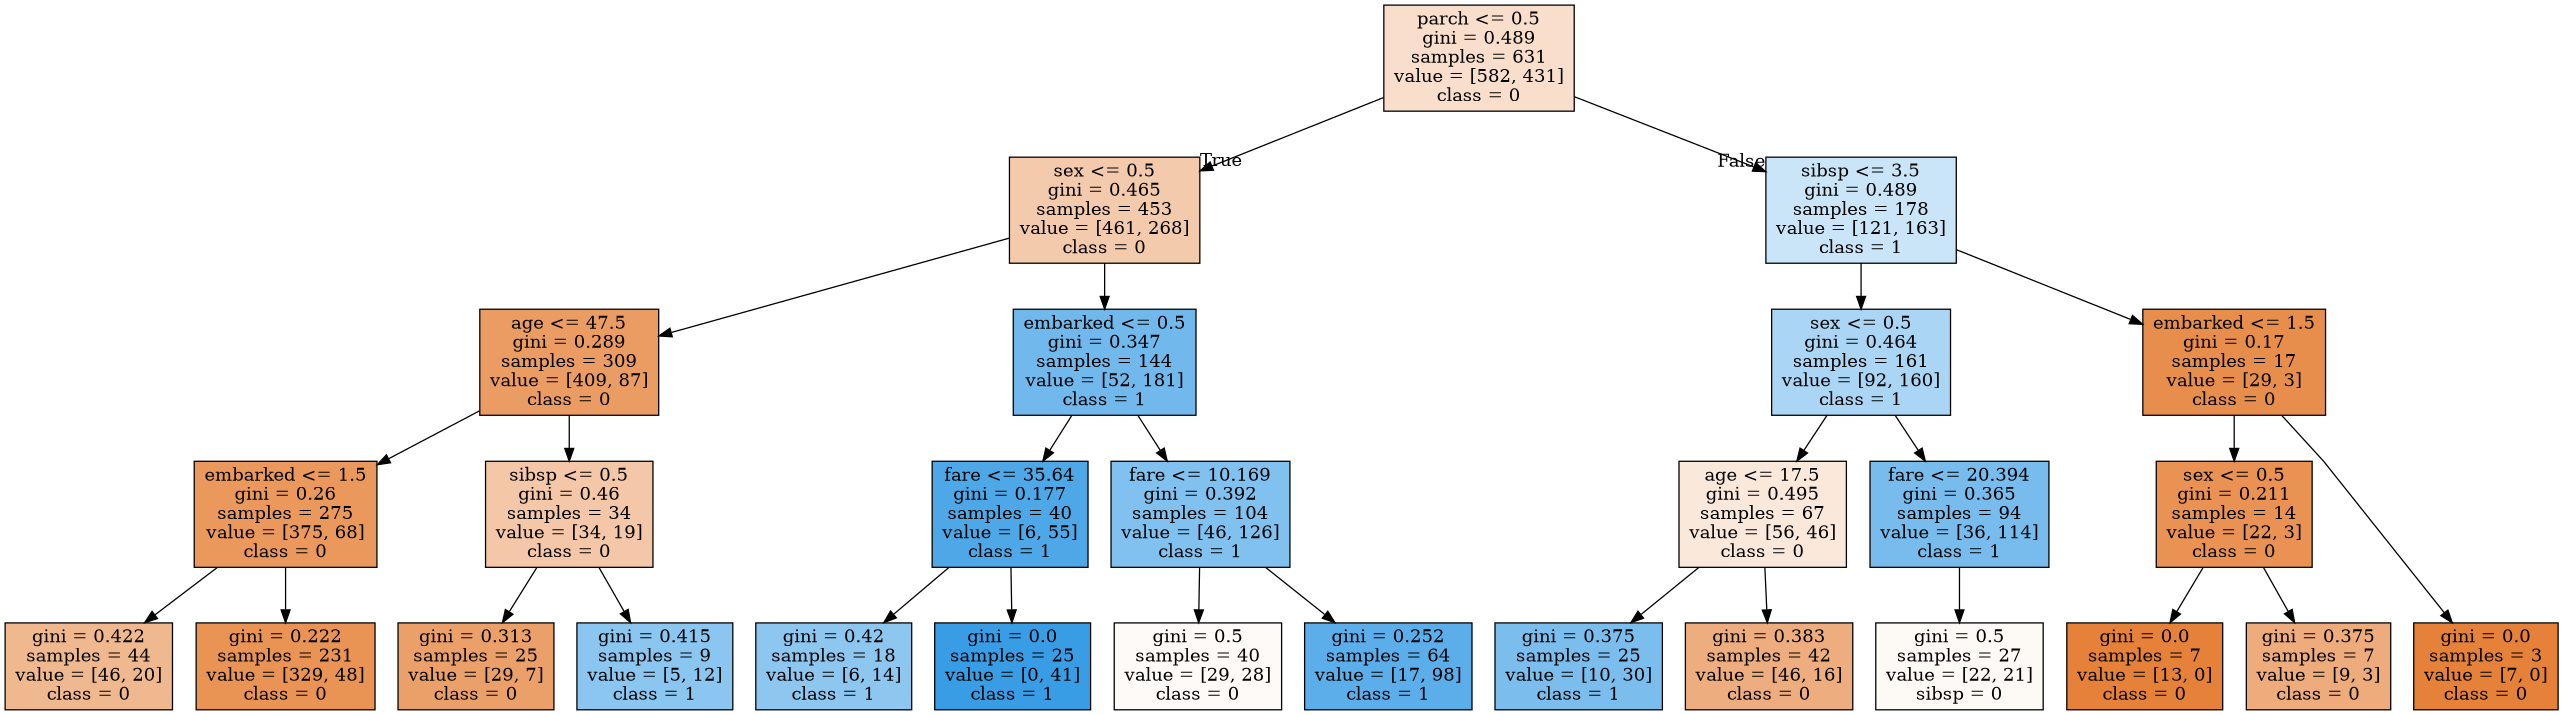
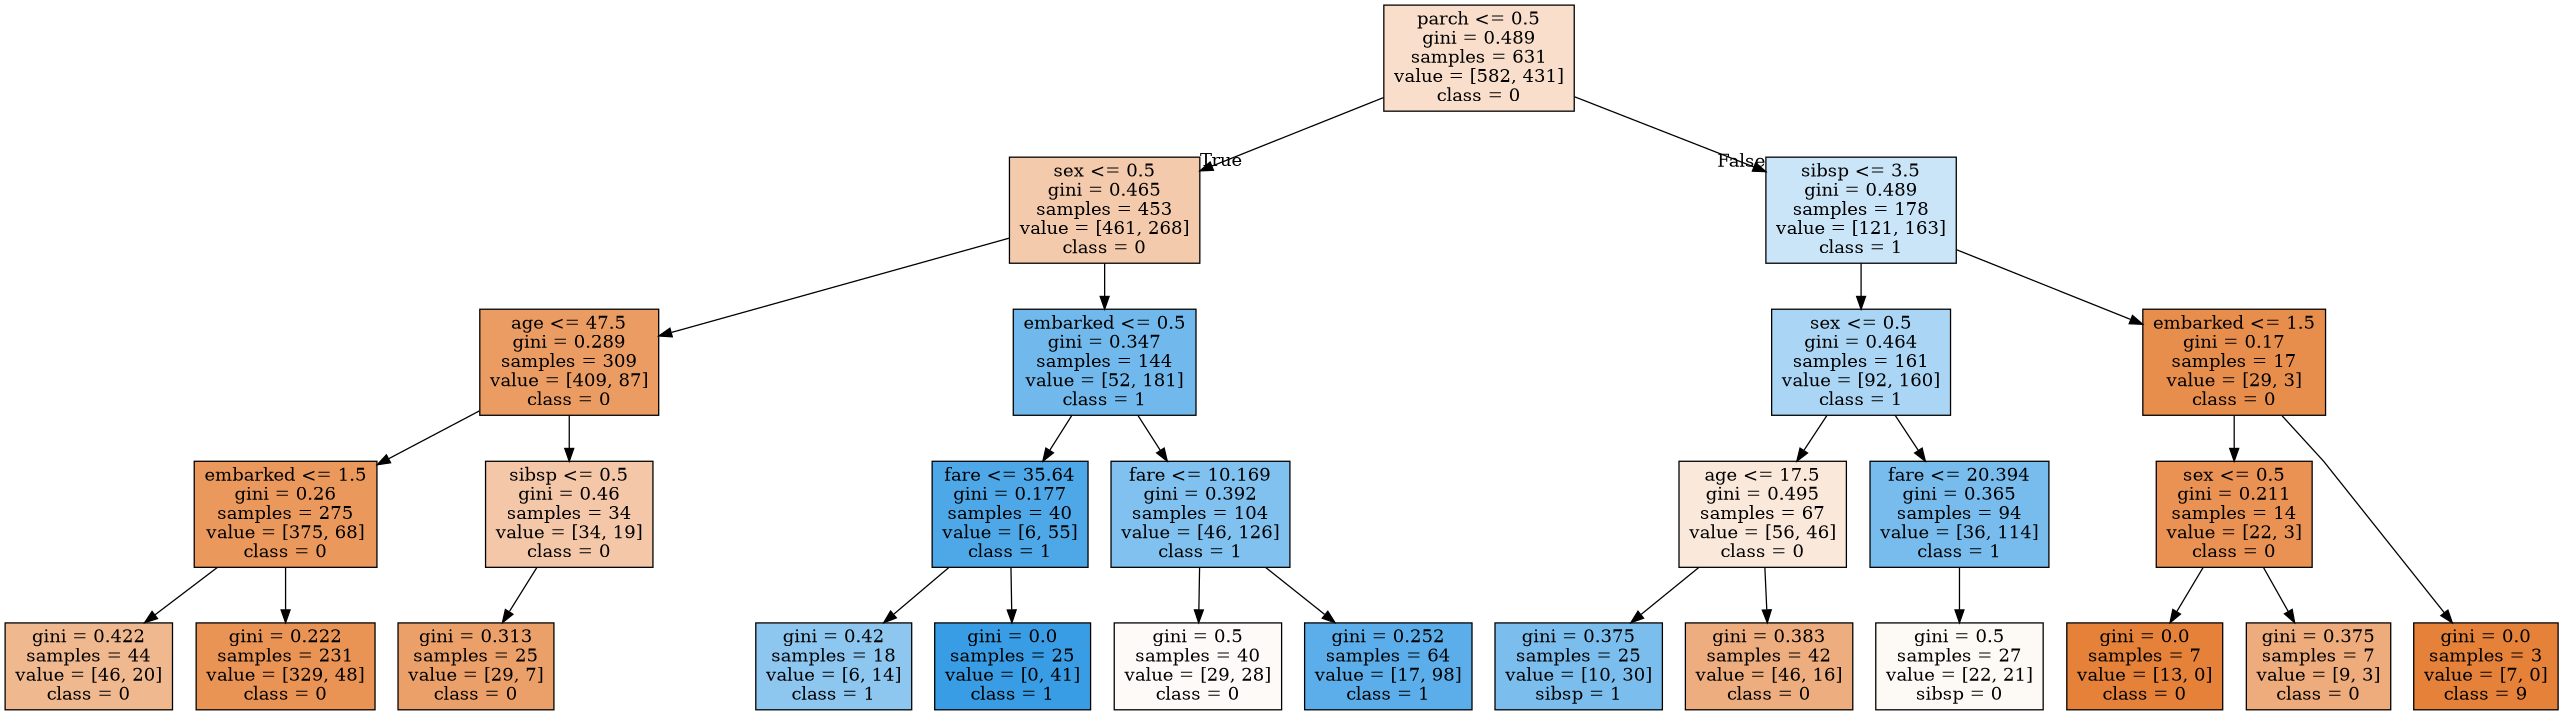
(655, 666) -> none
(1579, 666) -> (1579, 666)
(2486, 666) -> (2486, 666)
